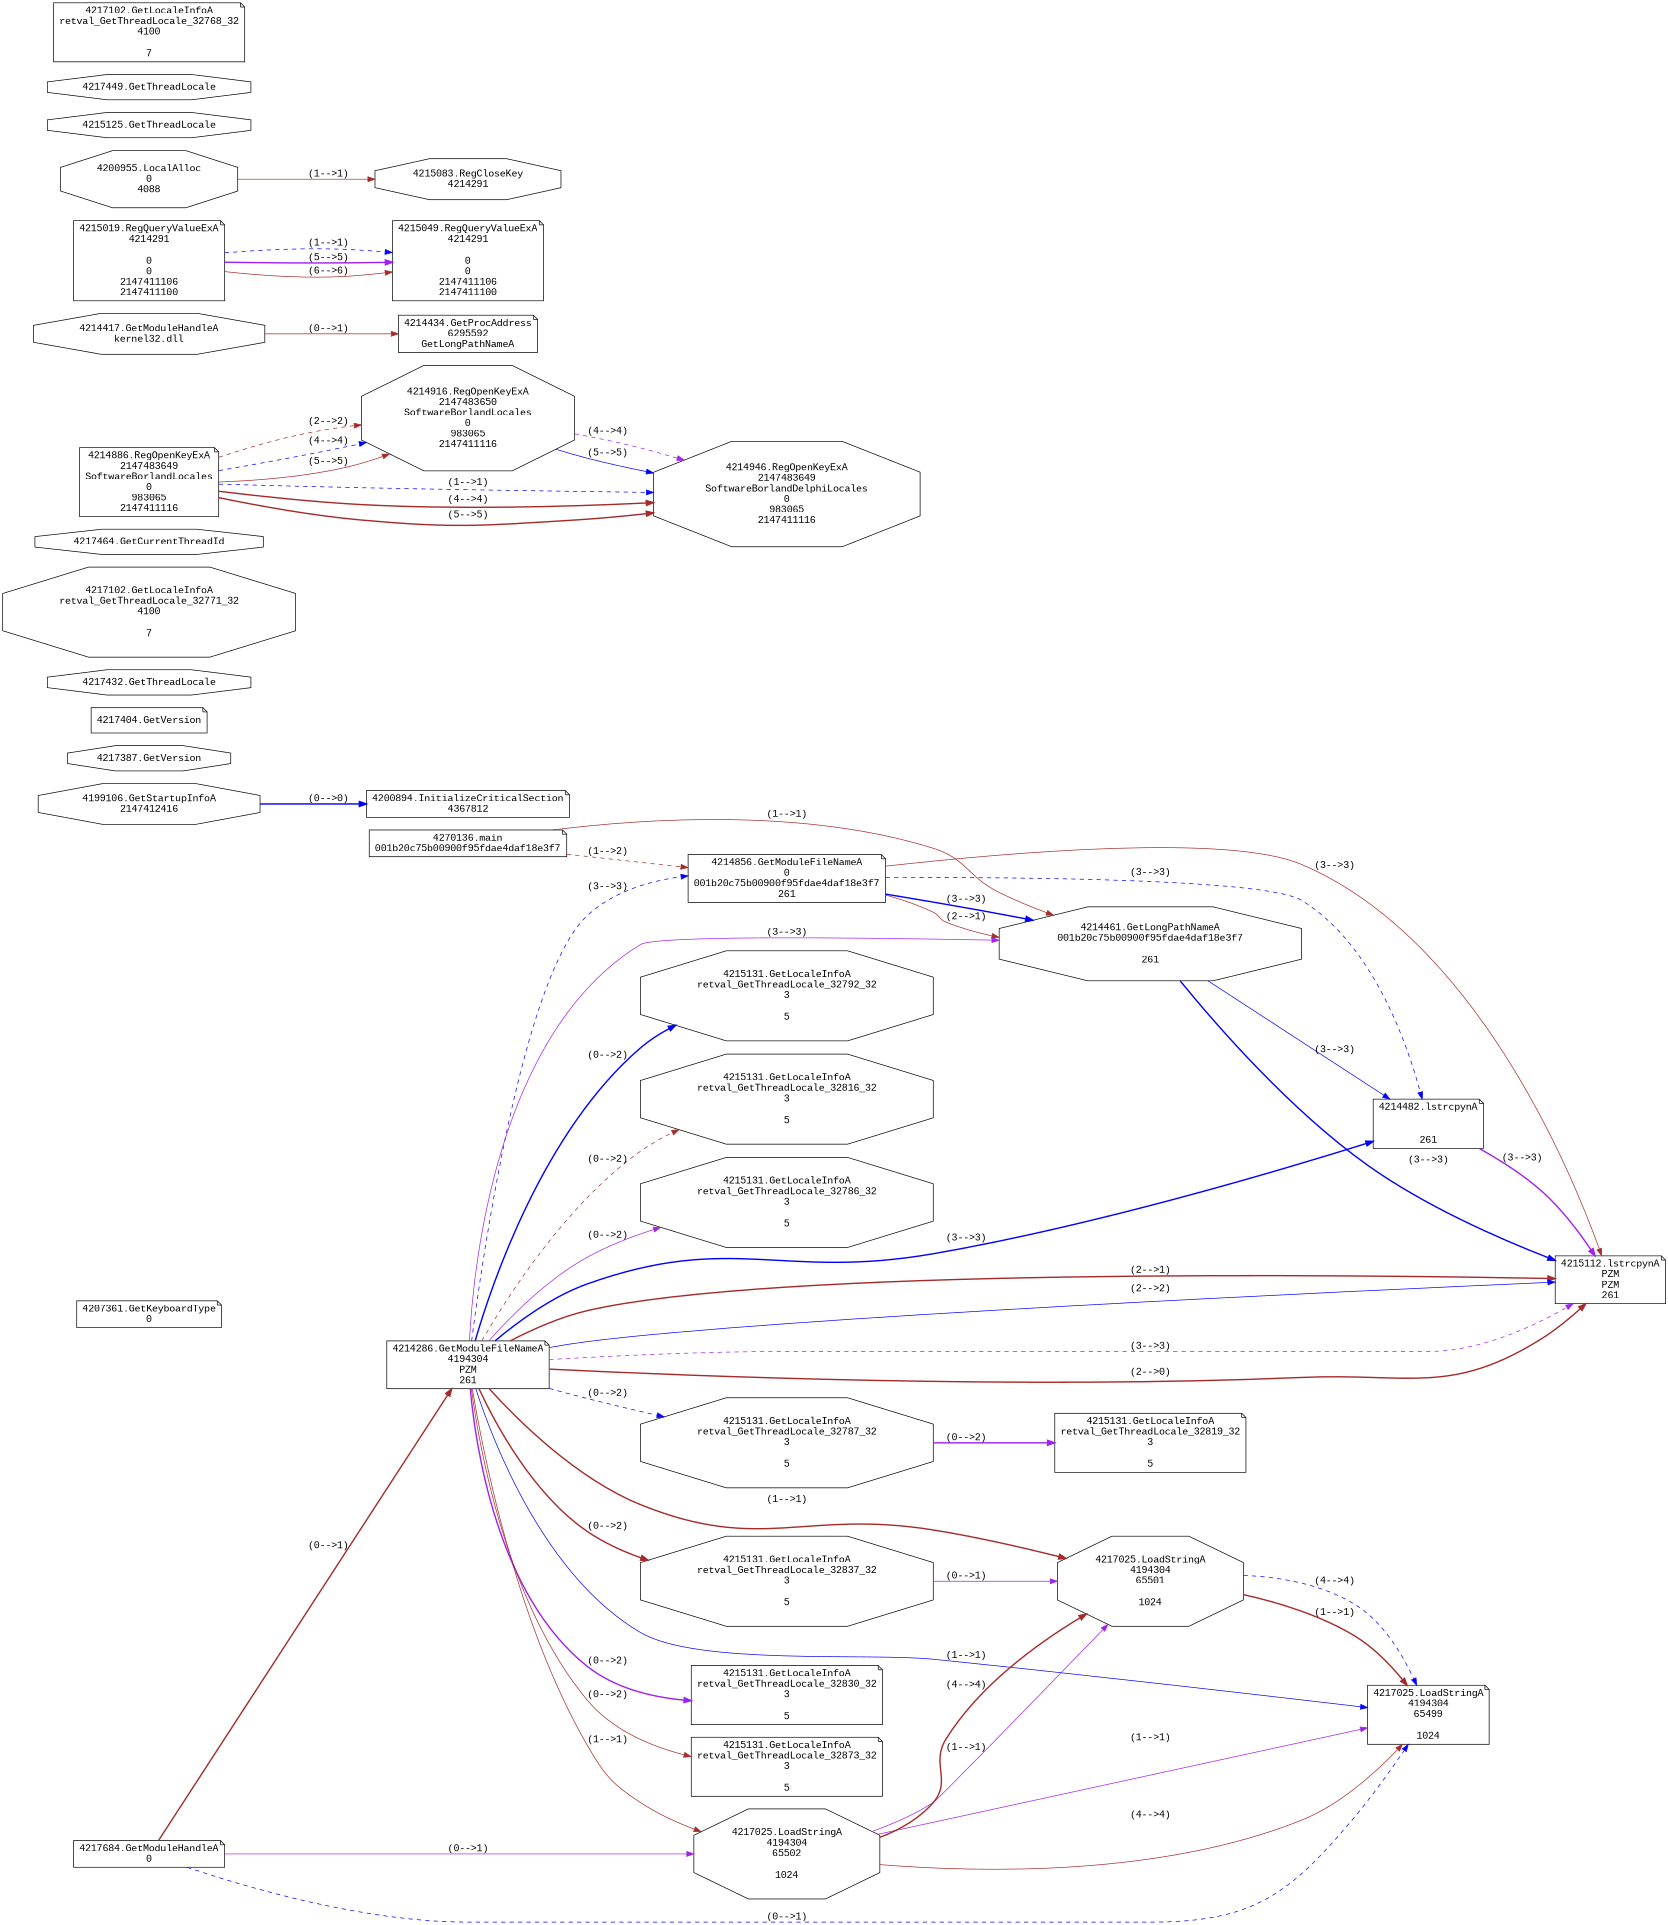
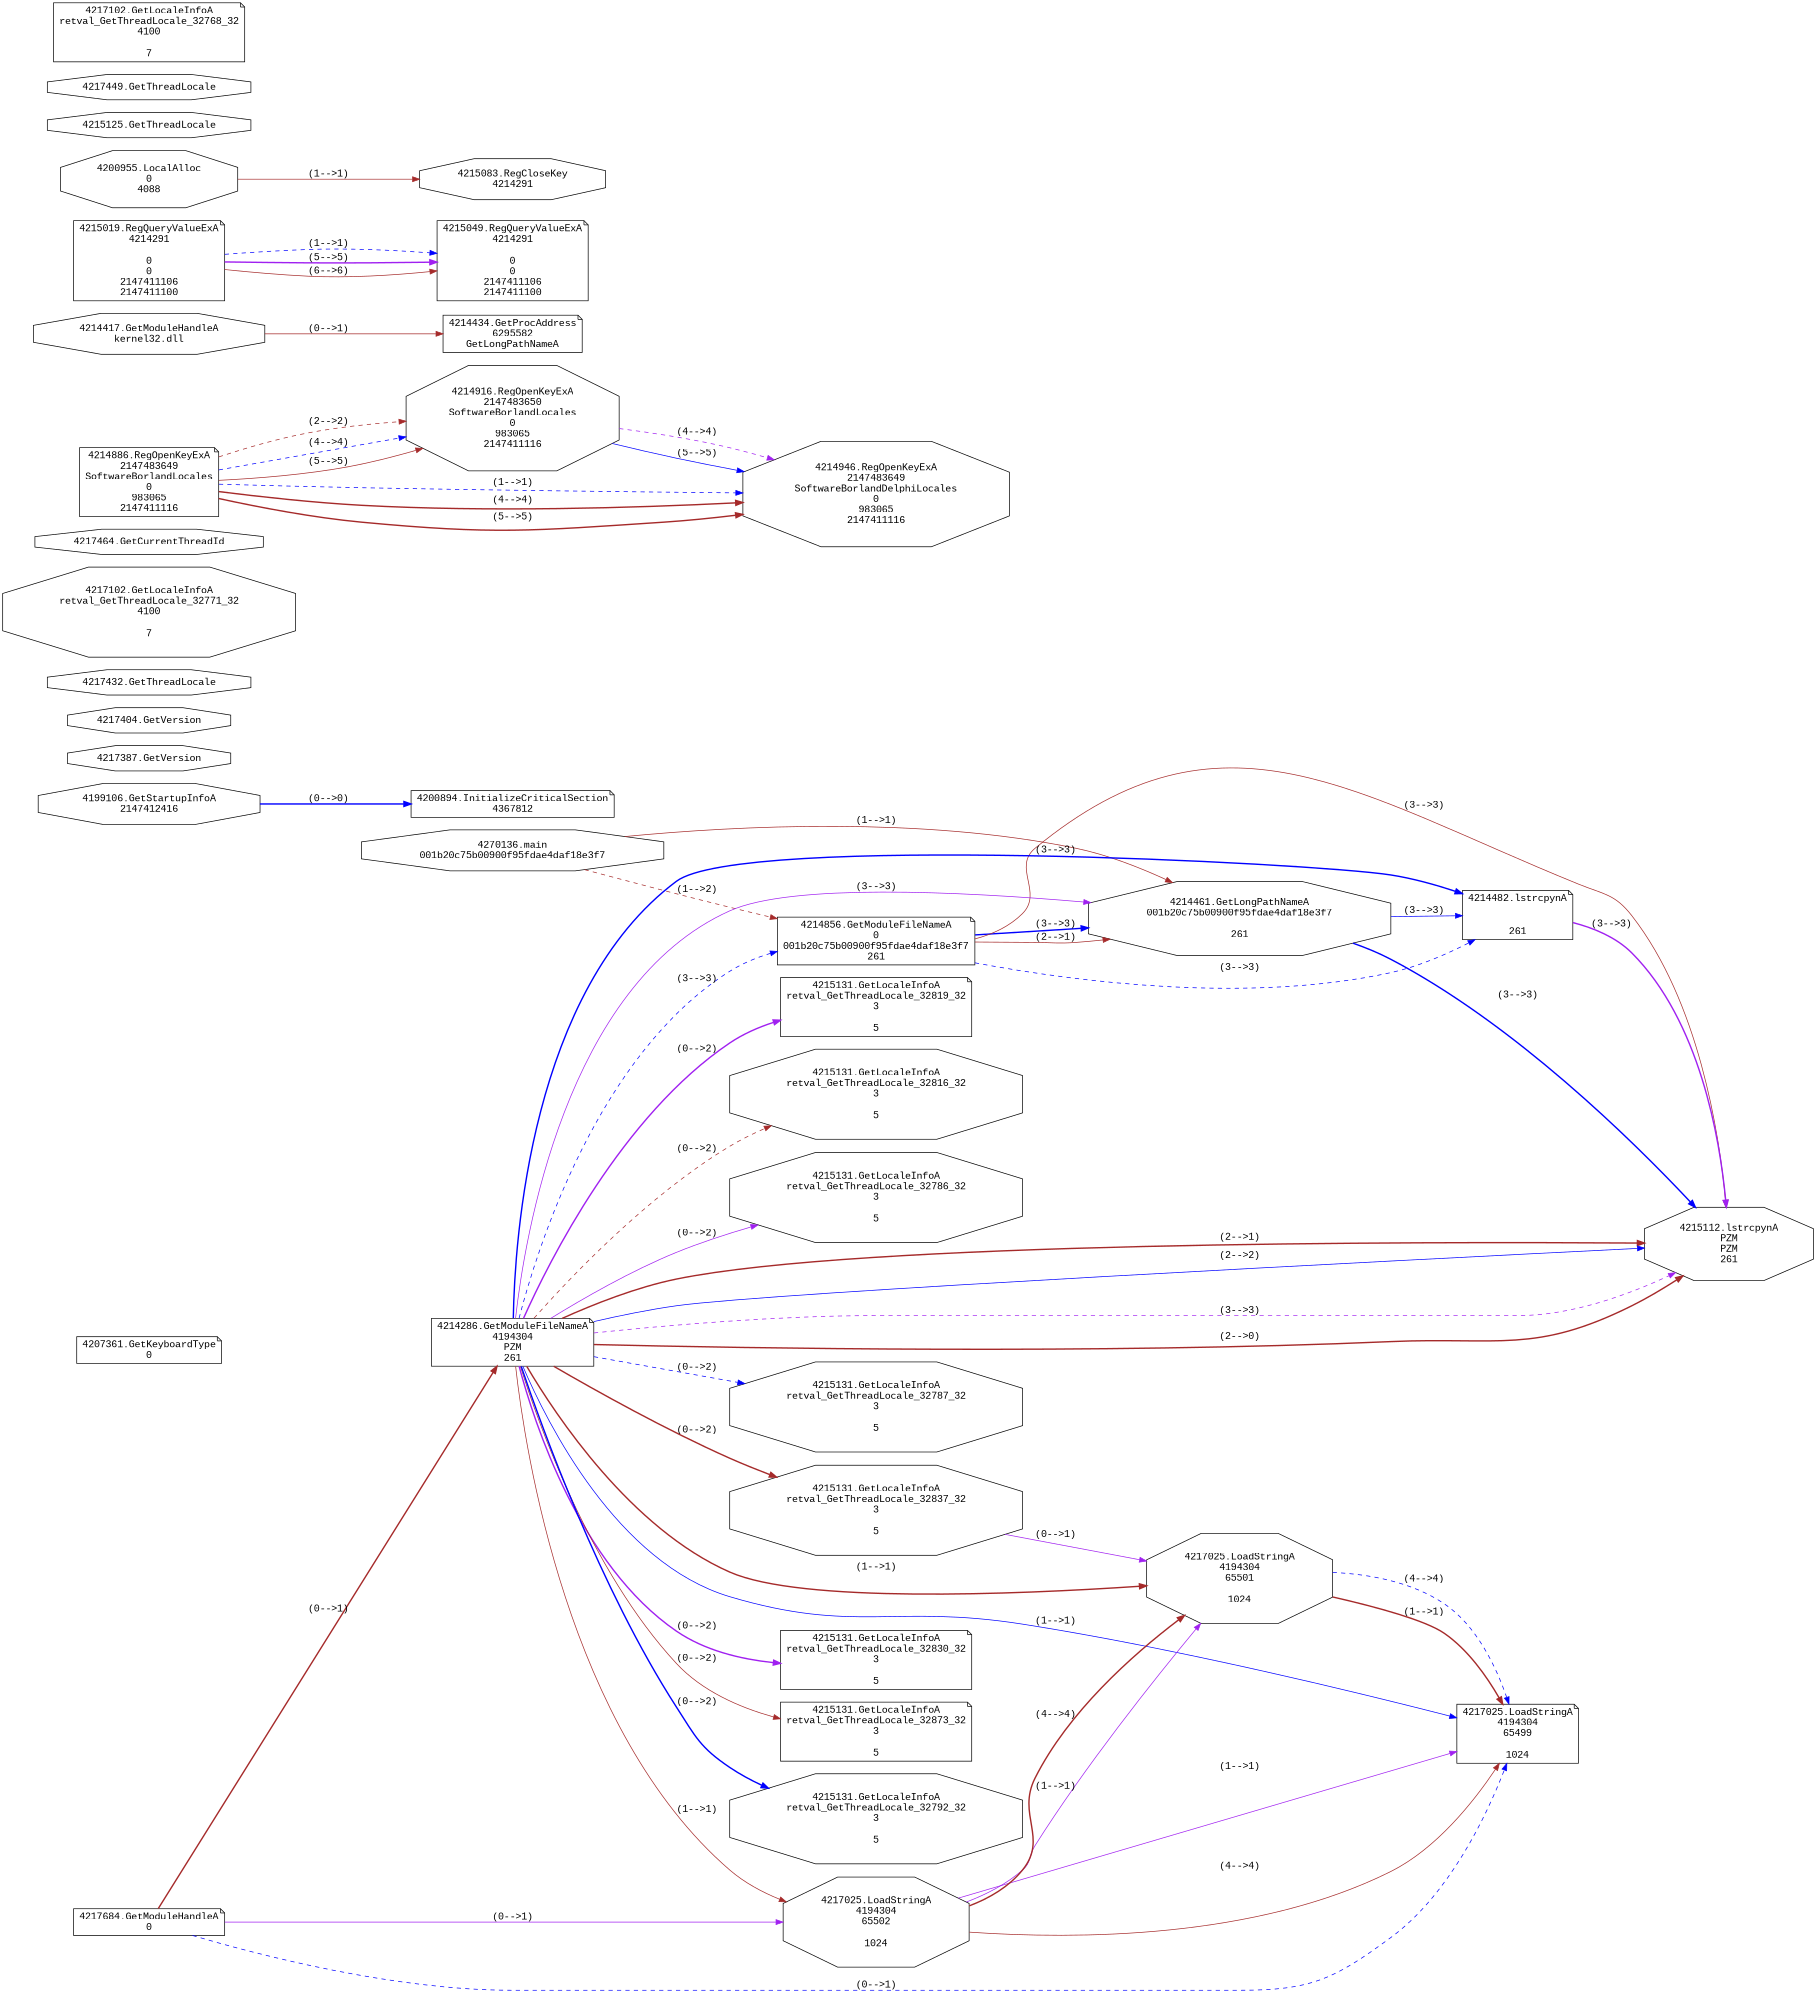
(468, 334) -> (513, 334)
(149, 720) -> (149, 720)
(468, 843) -> (513, 850)
(1610, 1280) -> (1729, 1244)
(990, 1443) -> (623, 1147)
